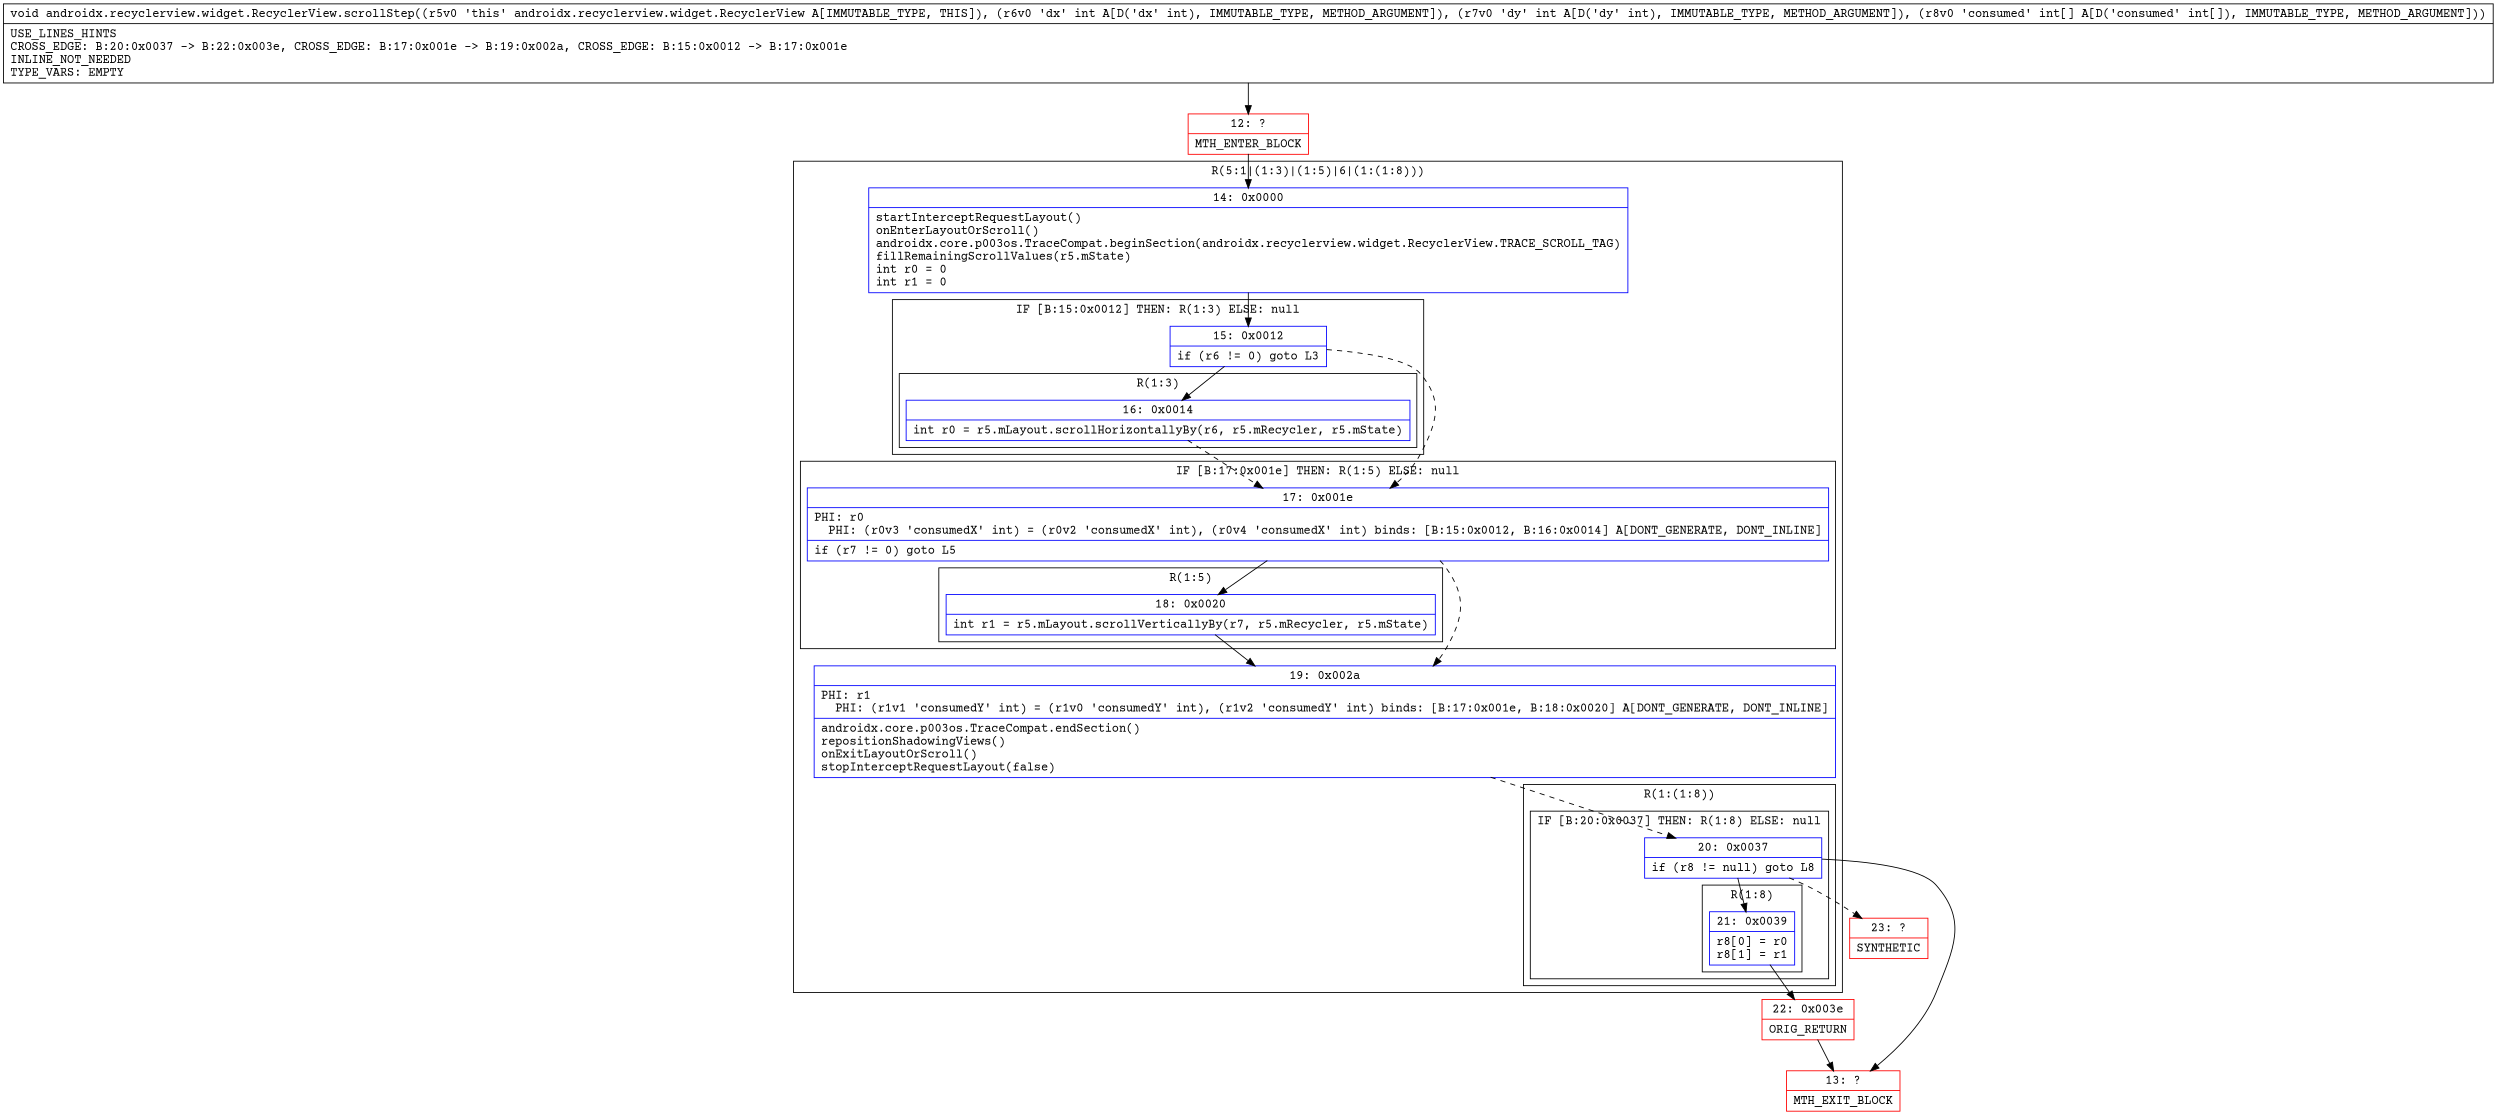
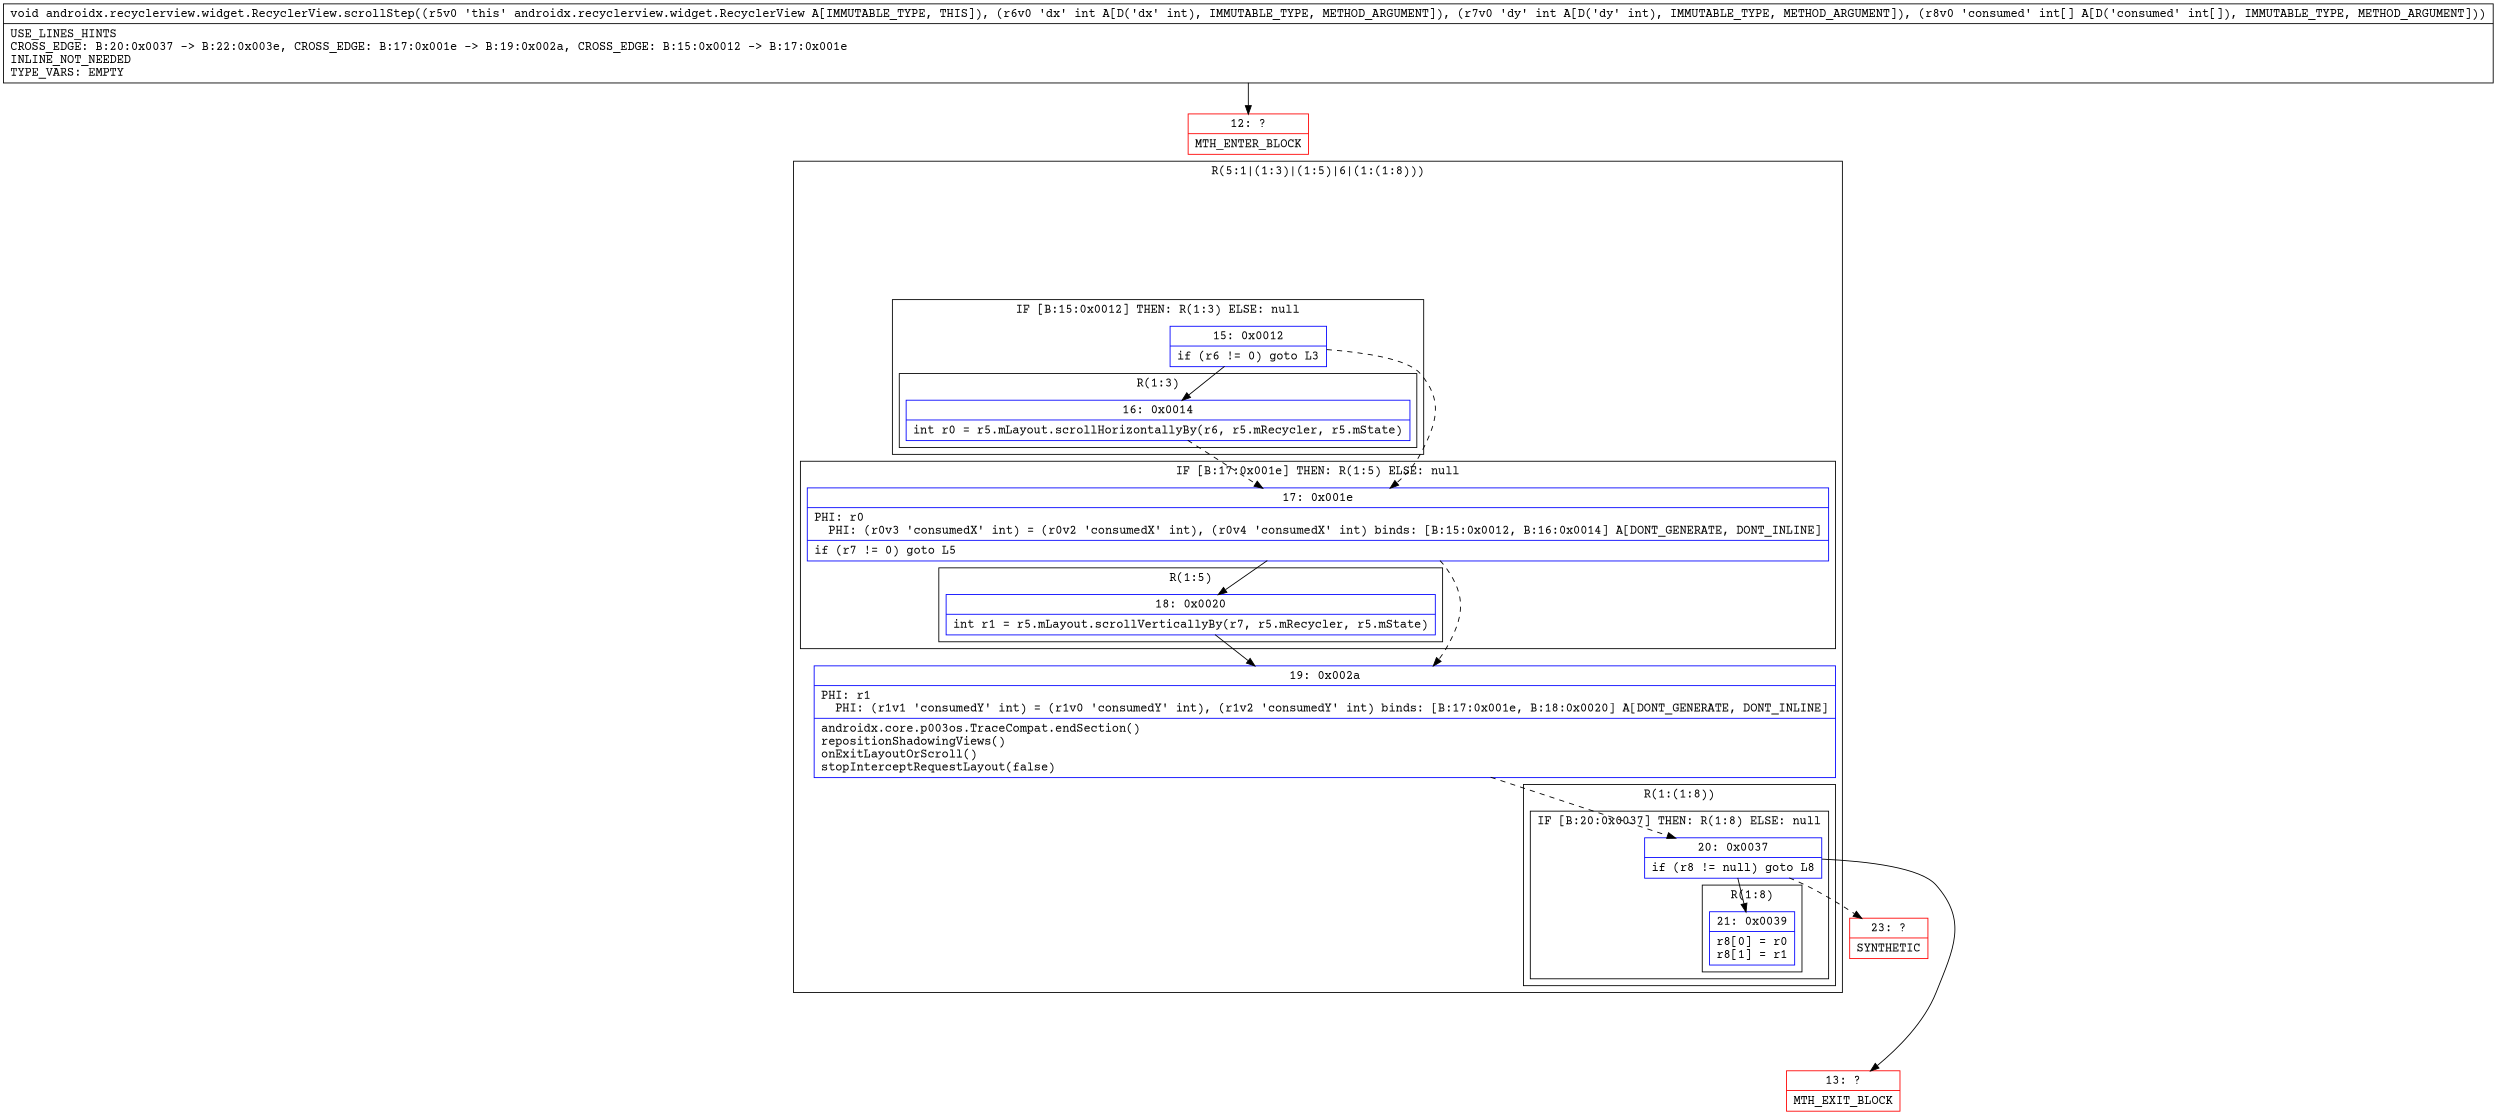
(1248, 240) -> none
(1808, 1020) -> none
